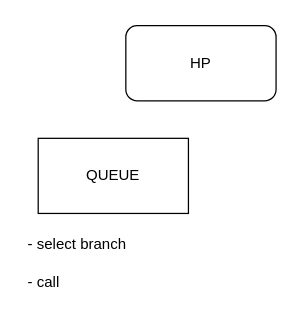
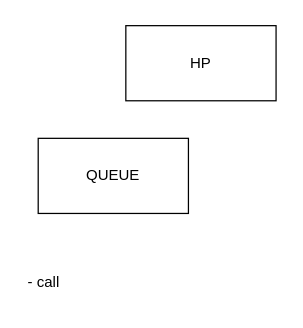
(201, 63) -> (201, 63)
(88, 244) -> none
